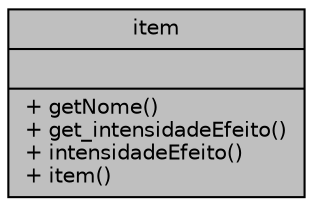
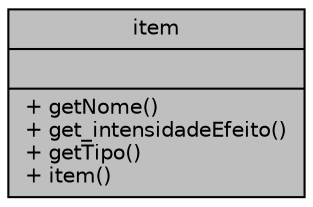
(135, 153) -> (83, 153)
